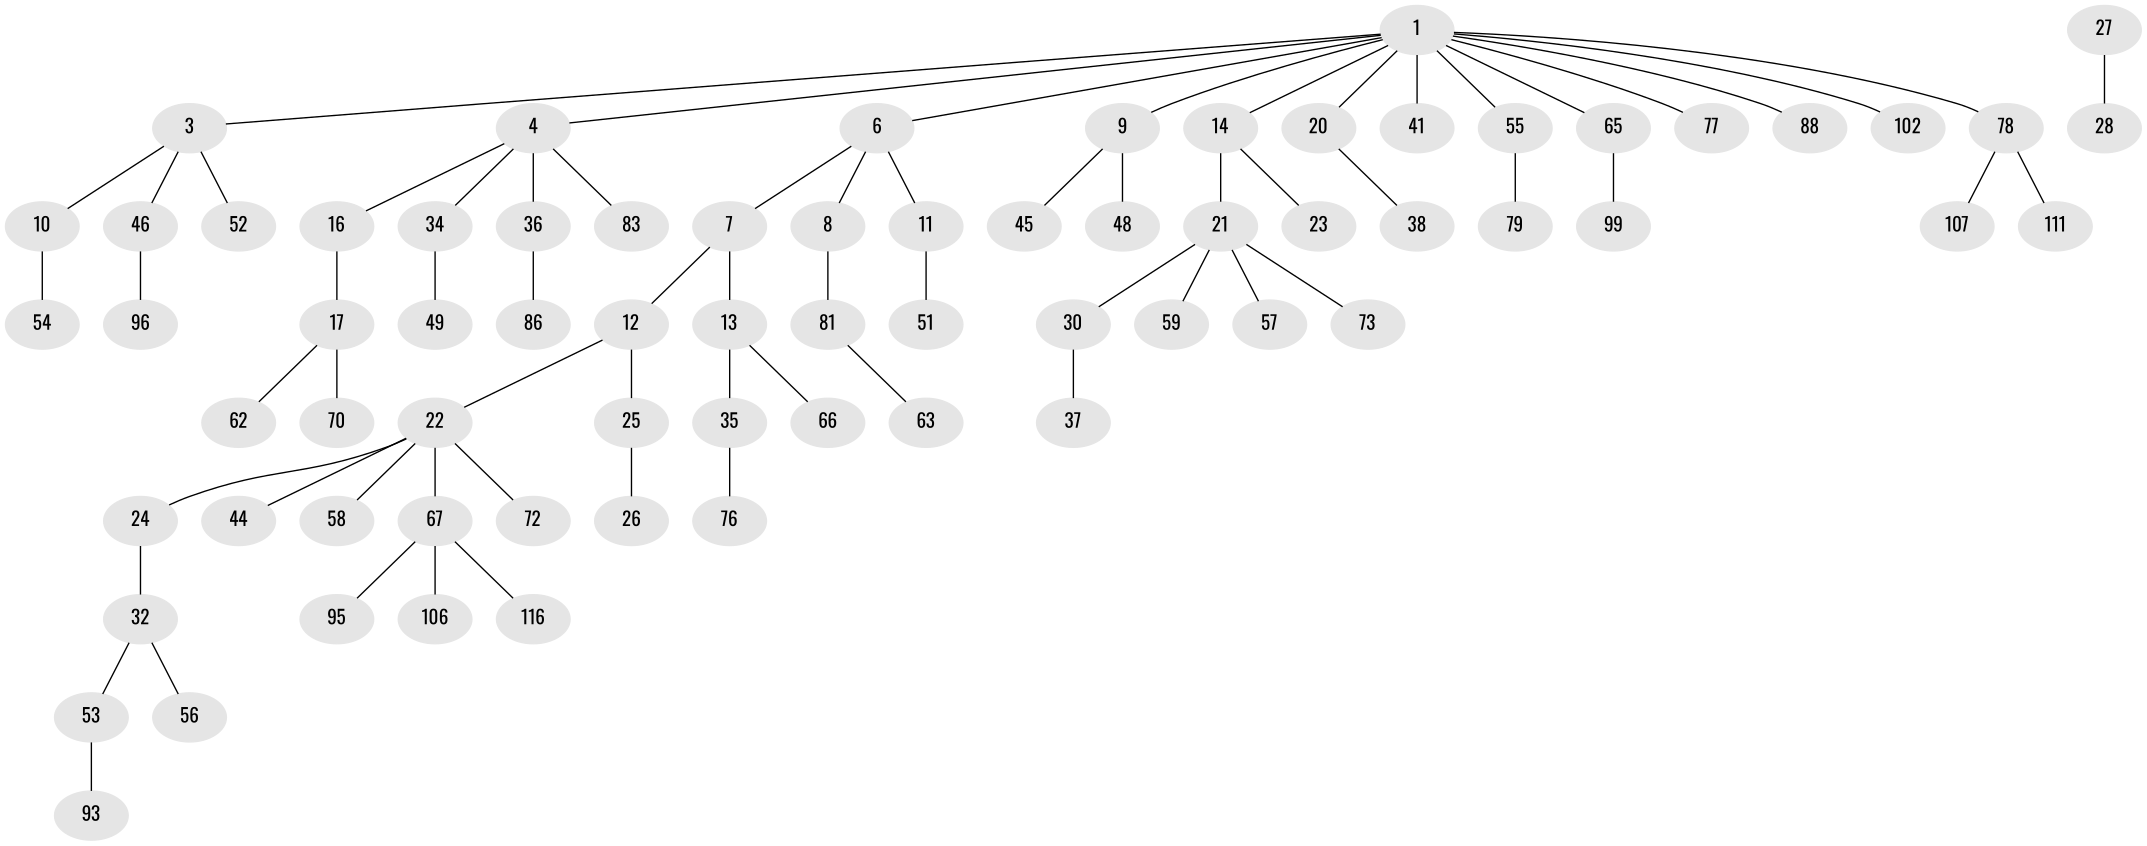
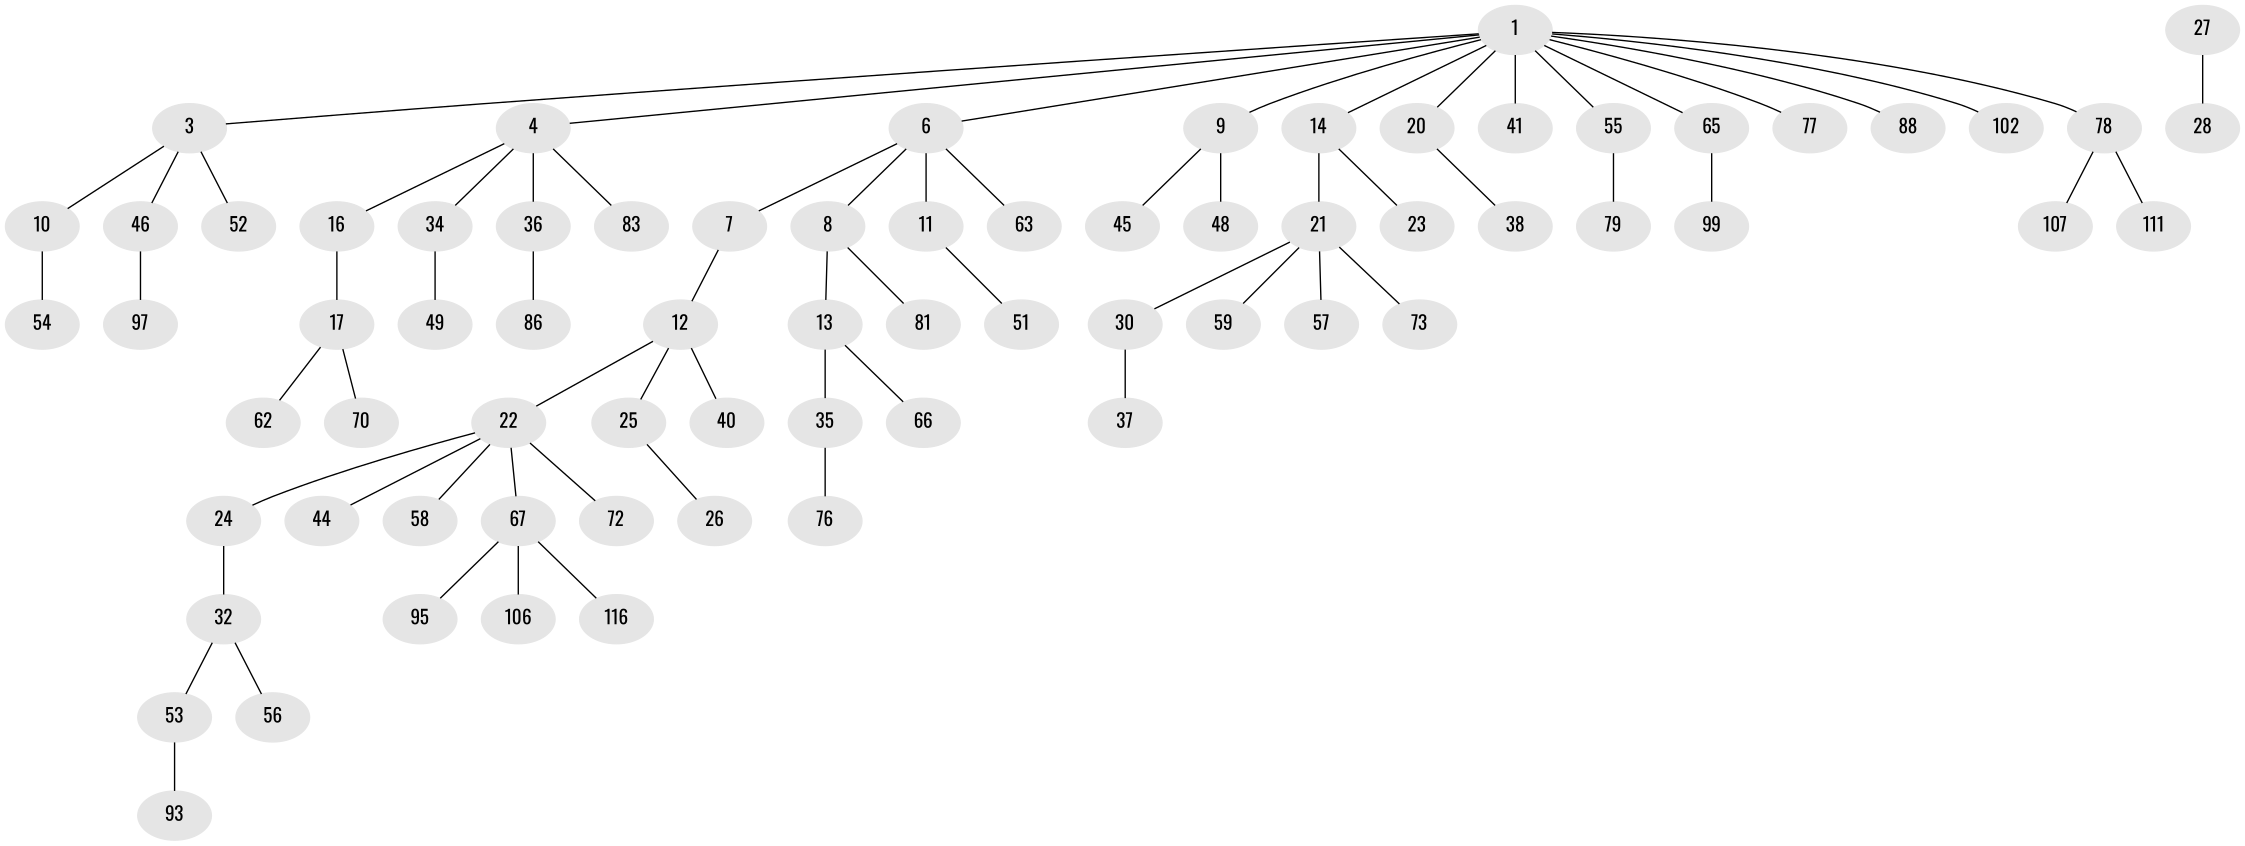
(730, 276) -> (827, 276)
(140, 325) -> (140, 325)
(877, 374) -> (975, 177)
none -> (727, 423)
